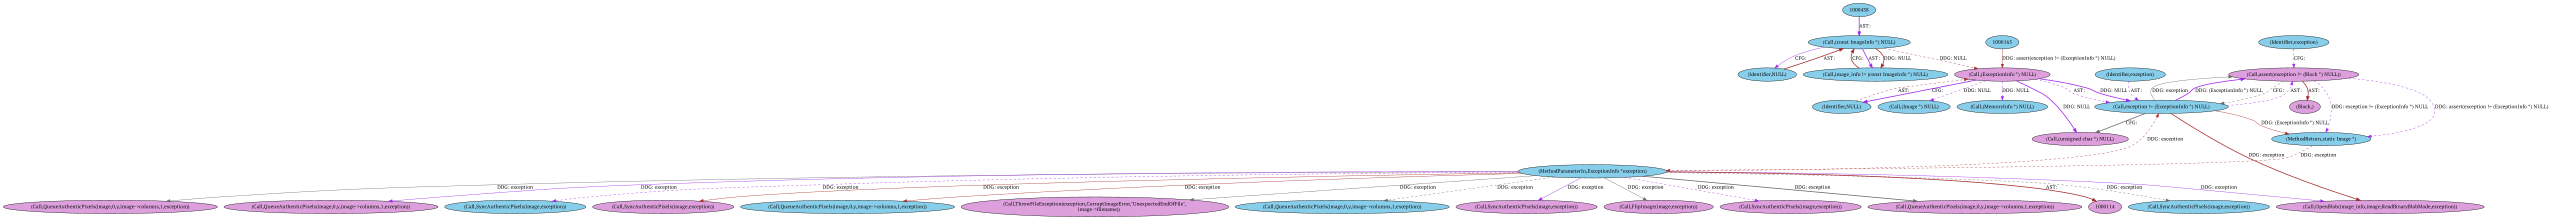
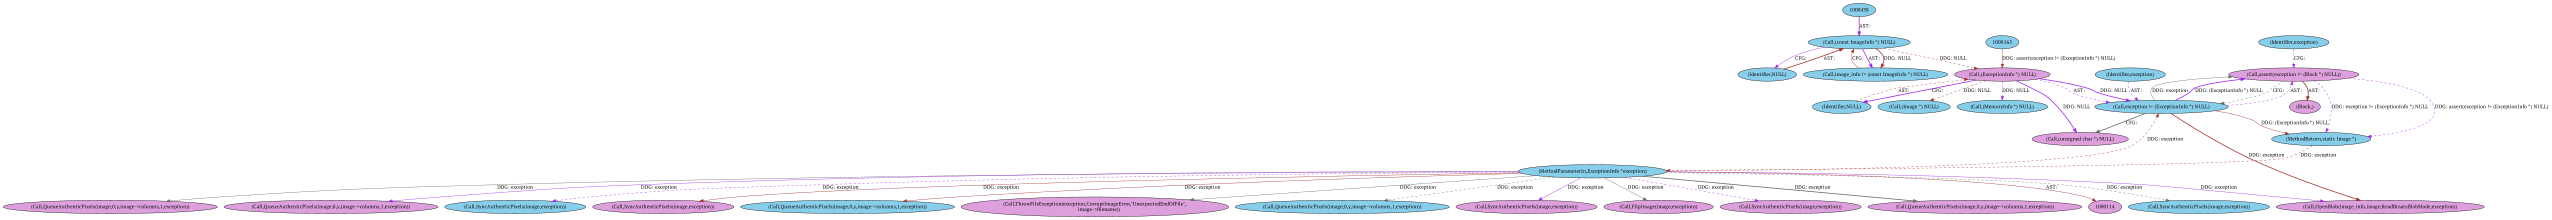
(1852, 61) -> (1852, 61)
(1960, 90) -> (1960, 90)
(1966, 182) -> (1966, 182)
